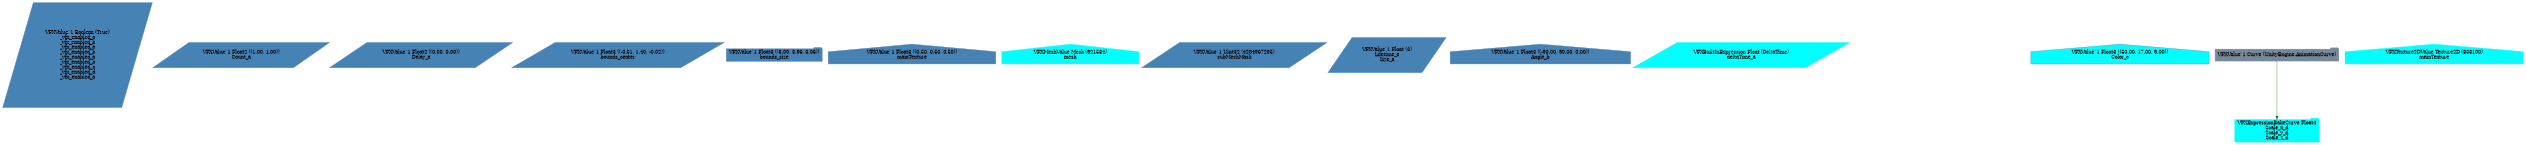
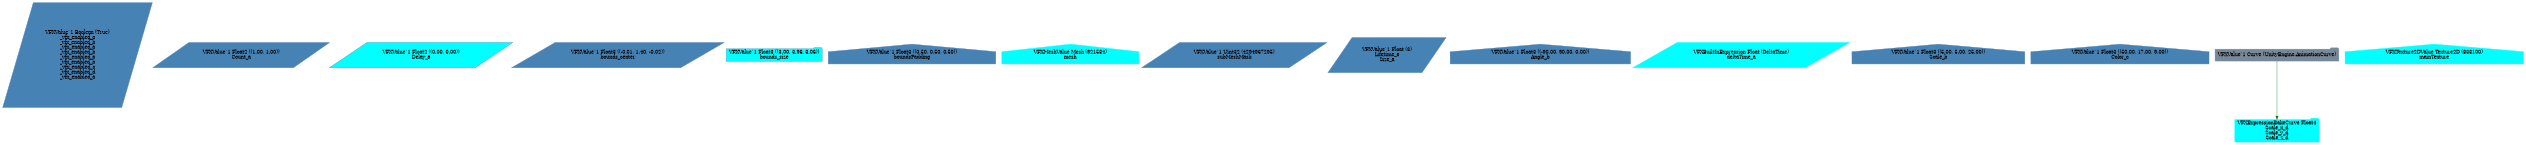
(421, 55) -> (421, 55)
(774, 55) -> (774, 55)
(912, 55) -> (912, 55)
none -> (1938, 55)
(2120, 55) -> (2120, 55)
